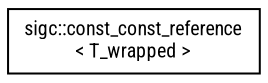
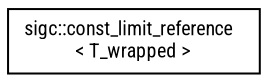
(134, 41) -> (134, 41)
